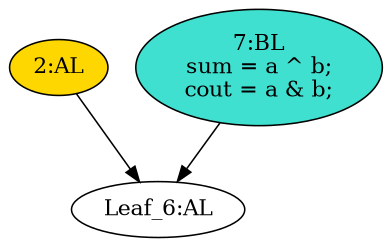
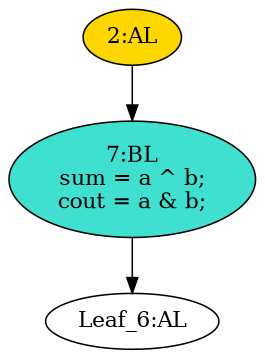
(103, 132) -> (132, 85)
